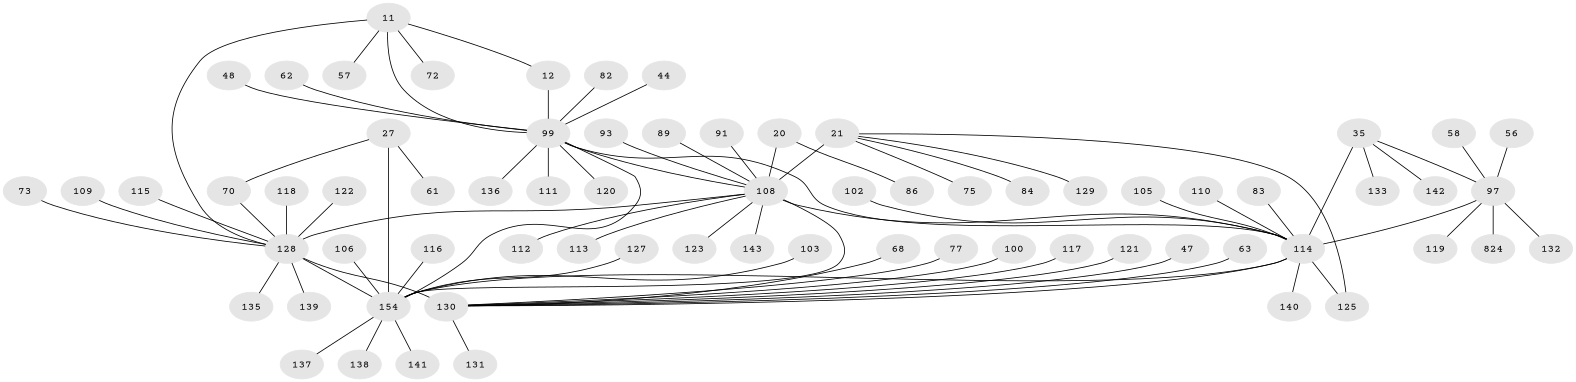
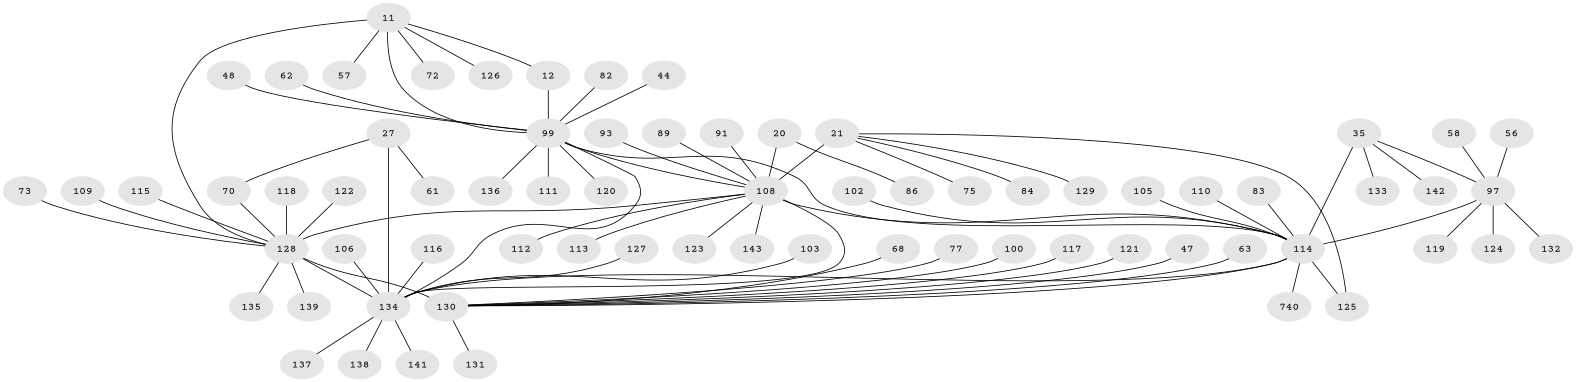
none -> (490, 75)
(1493, 249) -> (1493, 249)
(389, 307) -> (389, 307)
(1289, 307) -> (1289, 307)
